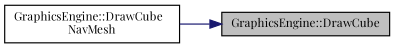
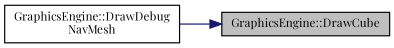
(92, 24) -> (92, 24)
